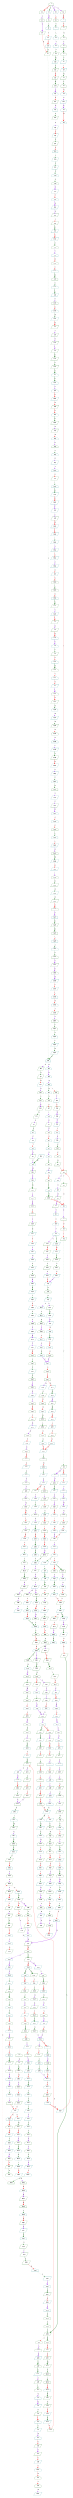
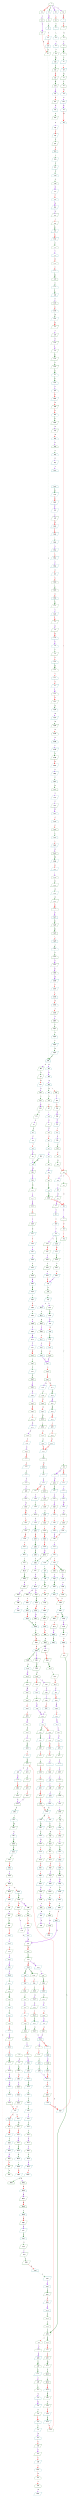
(55, 478) -> none
(19, 1955) -> (9, 1955)
